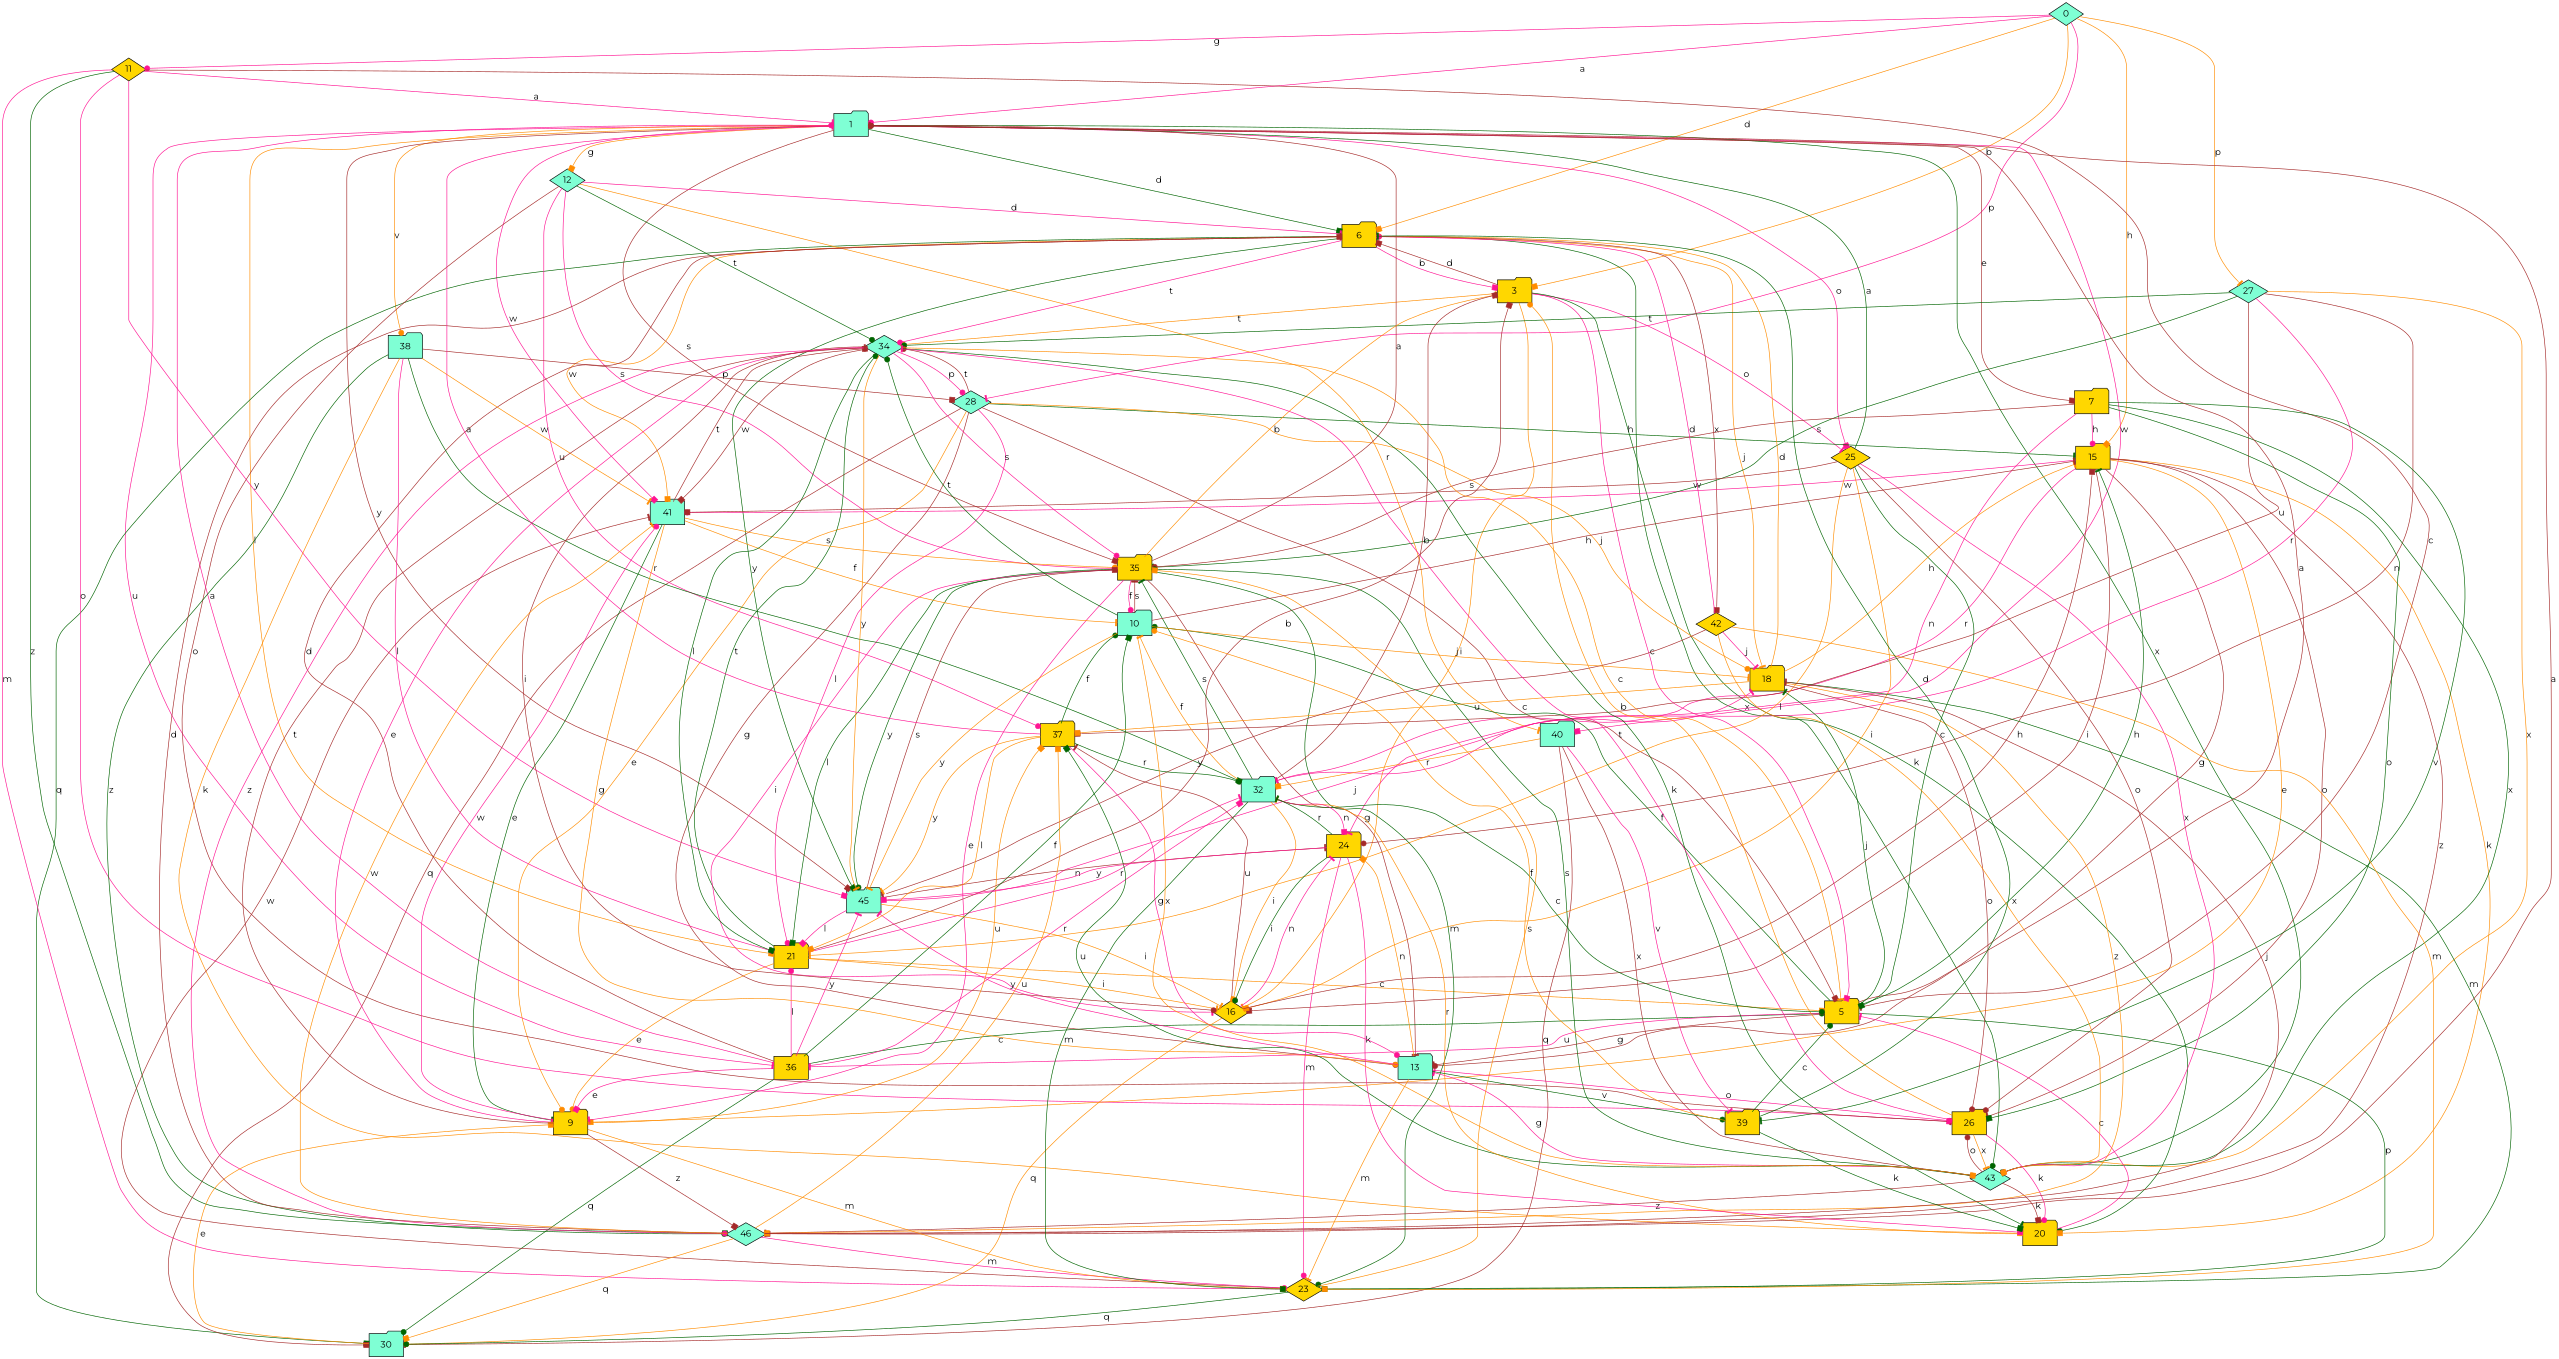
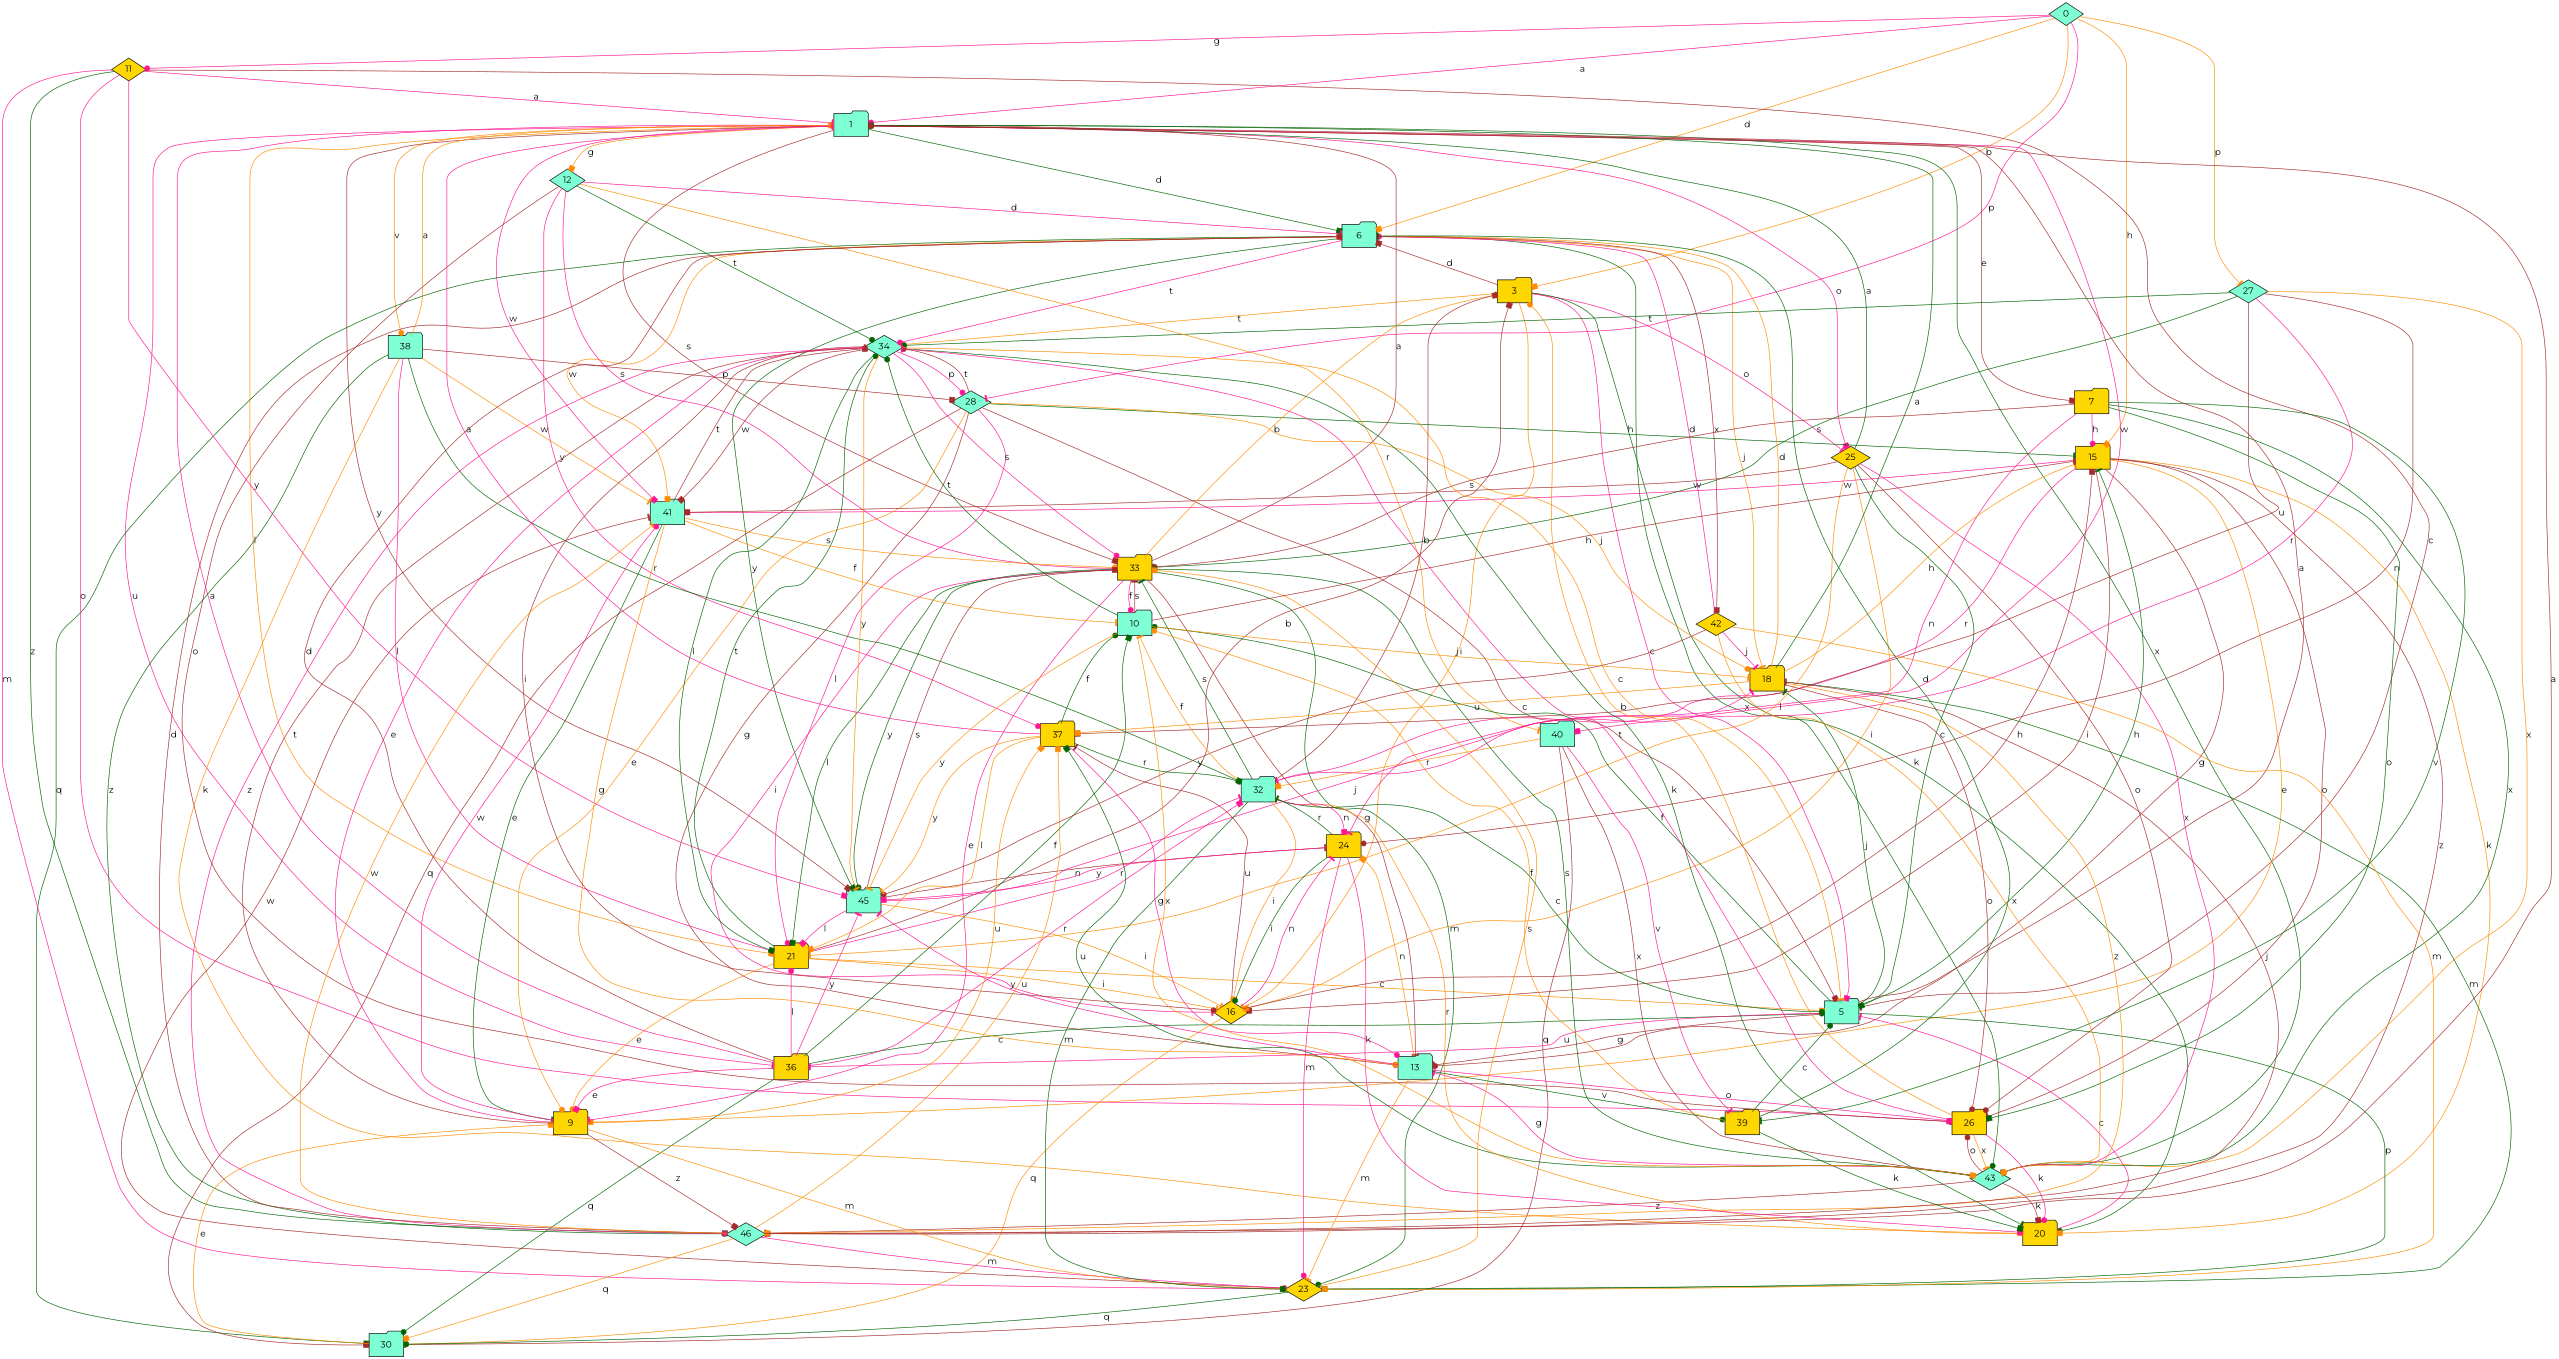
none -> (1747, 145)
none -> (434, 151)
(1359, 236) -> (1359, 236)
(1432, 273) -> none
(562, 458) -> (562, 458)
(1135, 569) -> (1135, 569)
(1265, 733) -> (1265, 733)
(1842, 1012) -> (1842, 1012)
